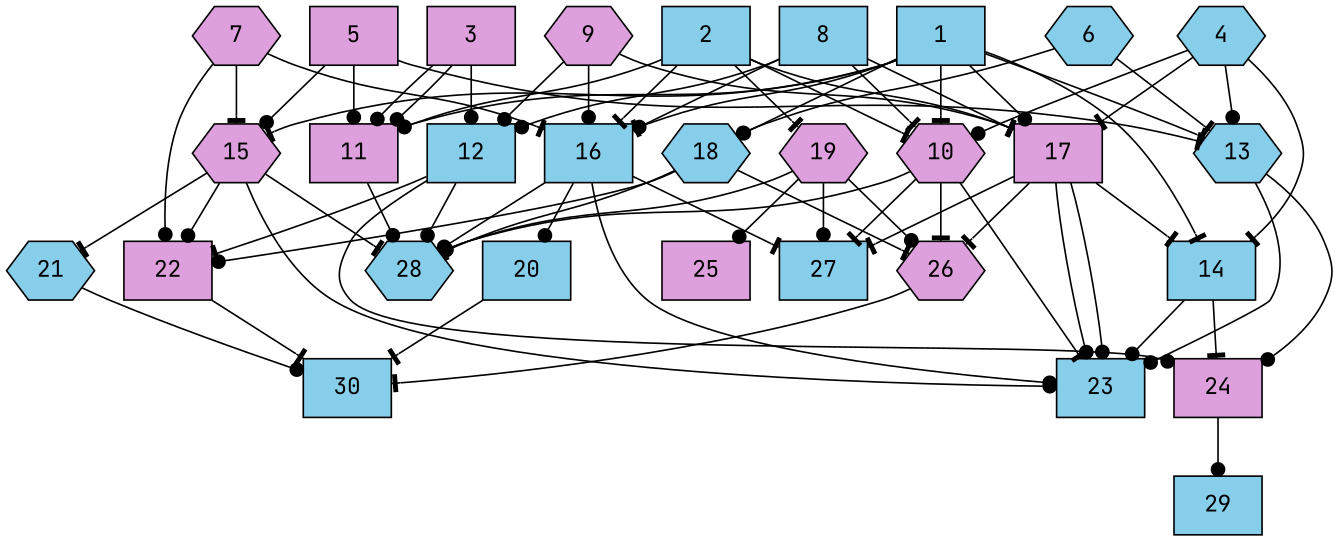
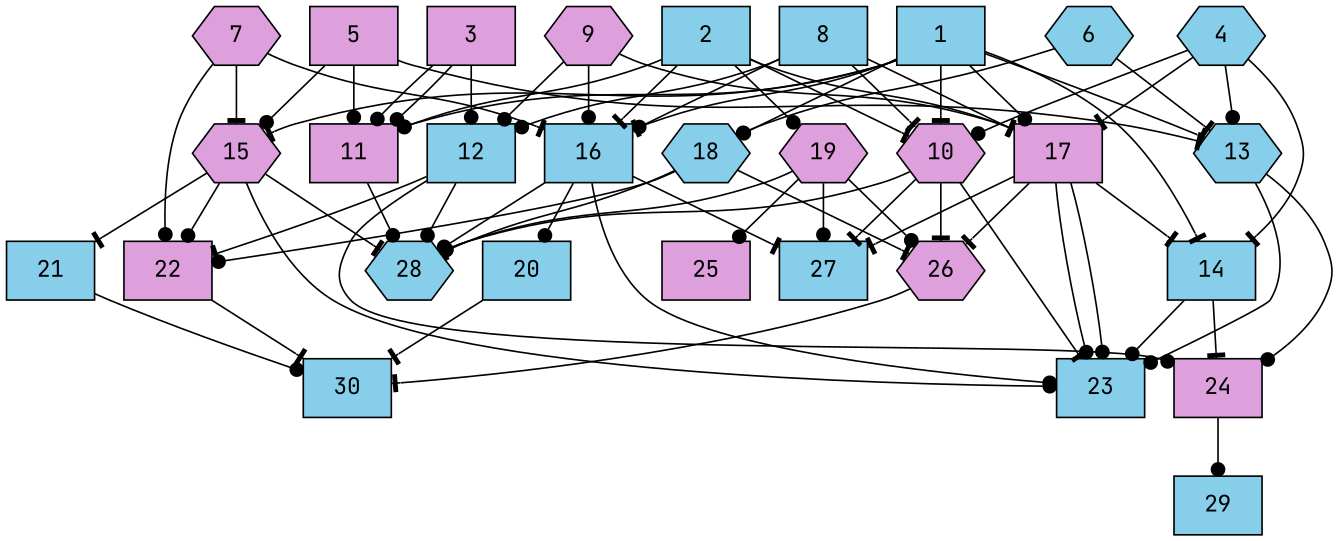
(763, 93) -> (762, 92)
(51, 271) -> (51, 271)
